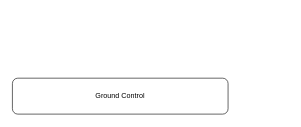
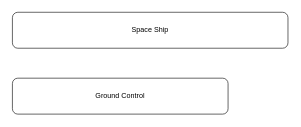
none -> (150, 30)
